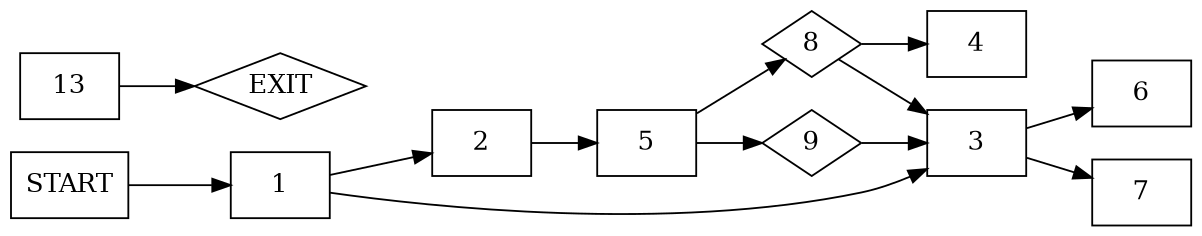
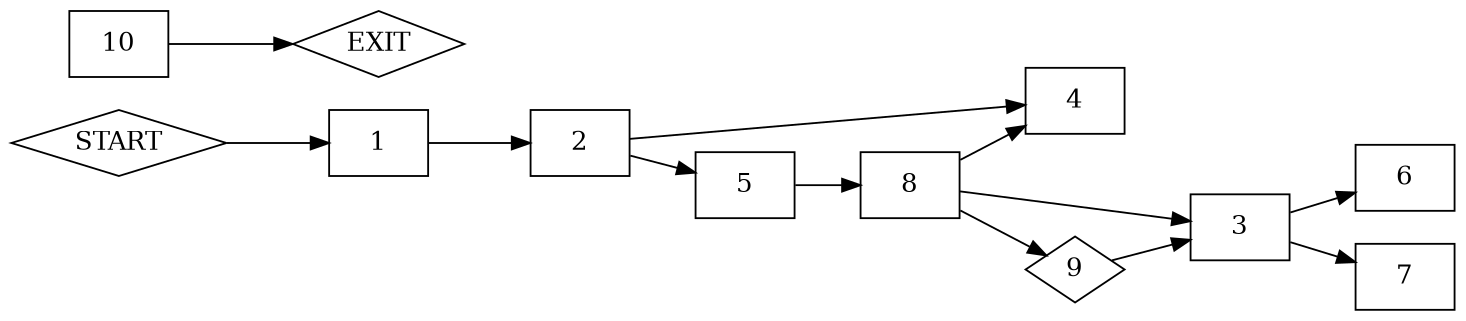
(812, 44) -> (910, 185)
(70, 86) -> (119, 44)
none -> (818, 123)
(720, 143) -> (995, 229)
(70, 185) -> (119, 143)
(622, 214) -> none
